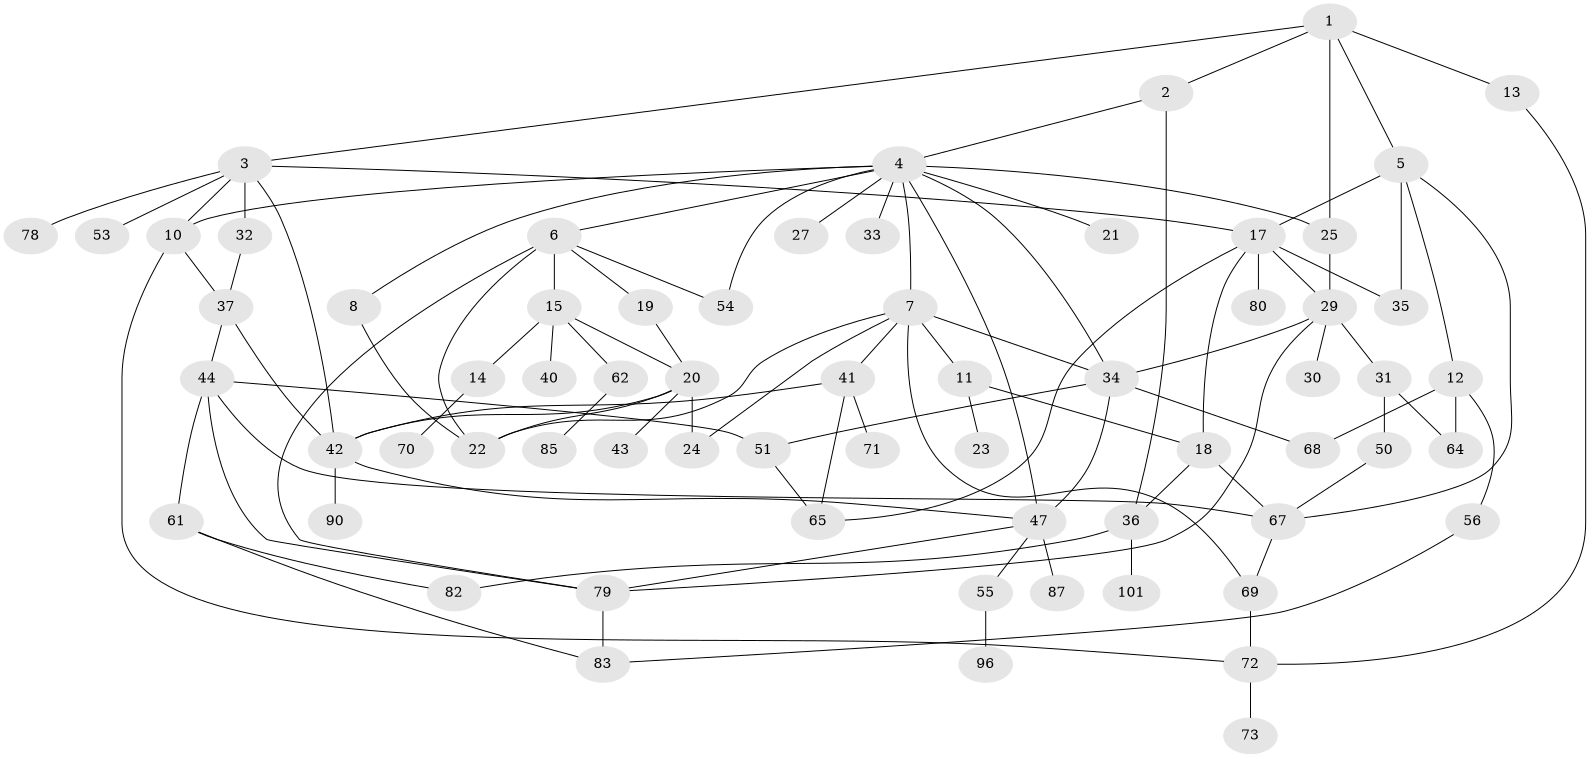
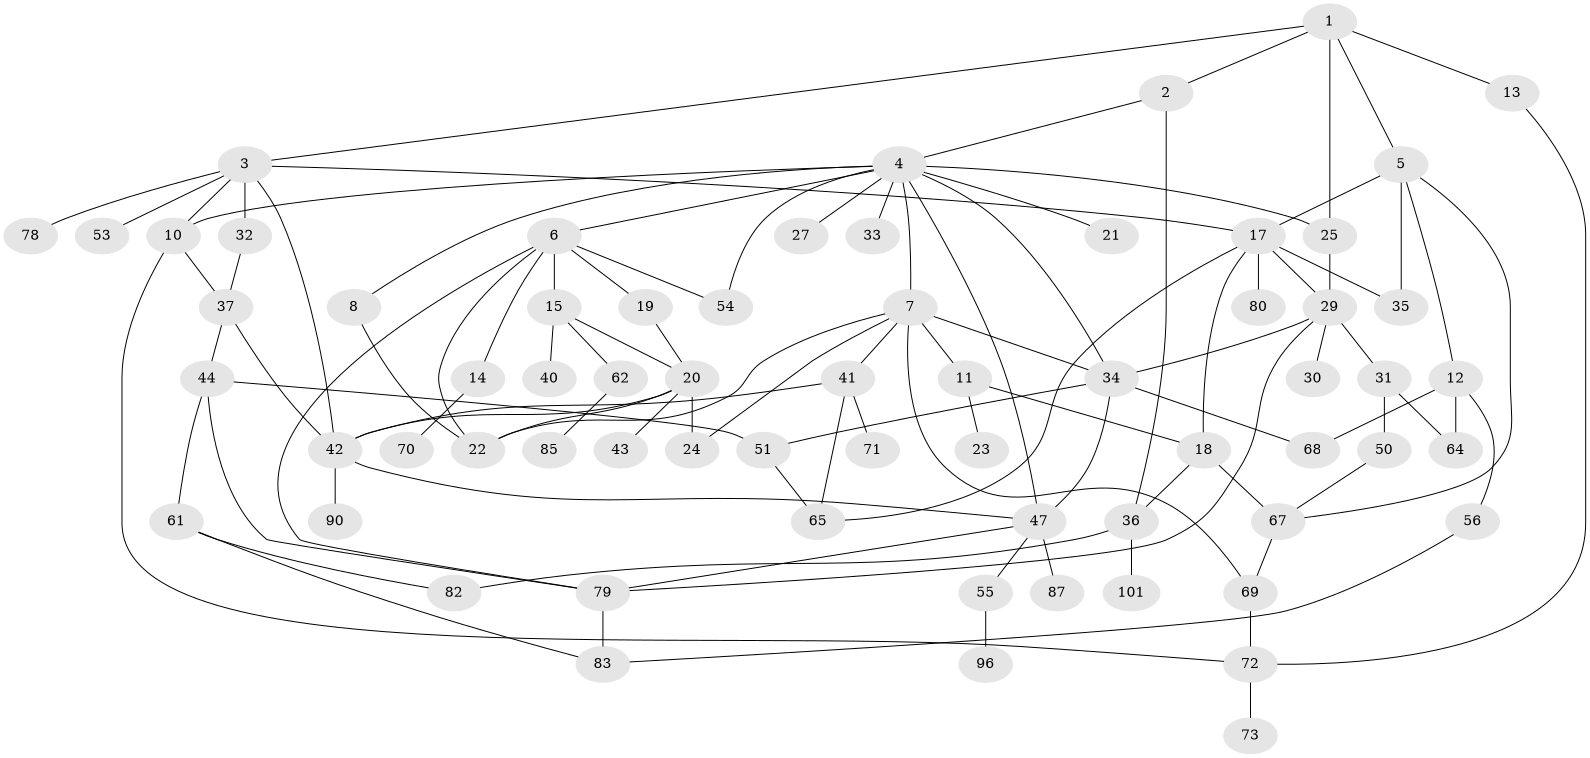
(516, 343) -> (510, 305)
(561, 492) -> none
